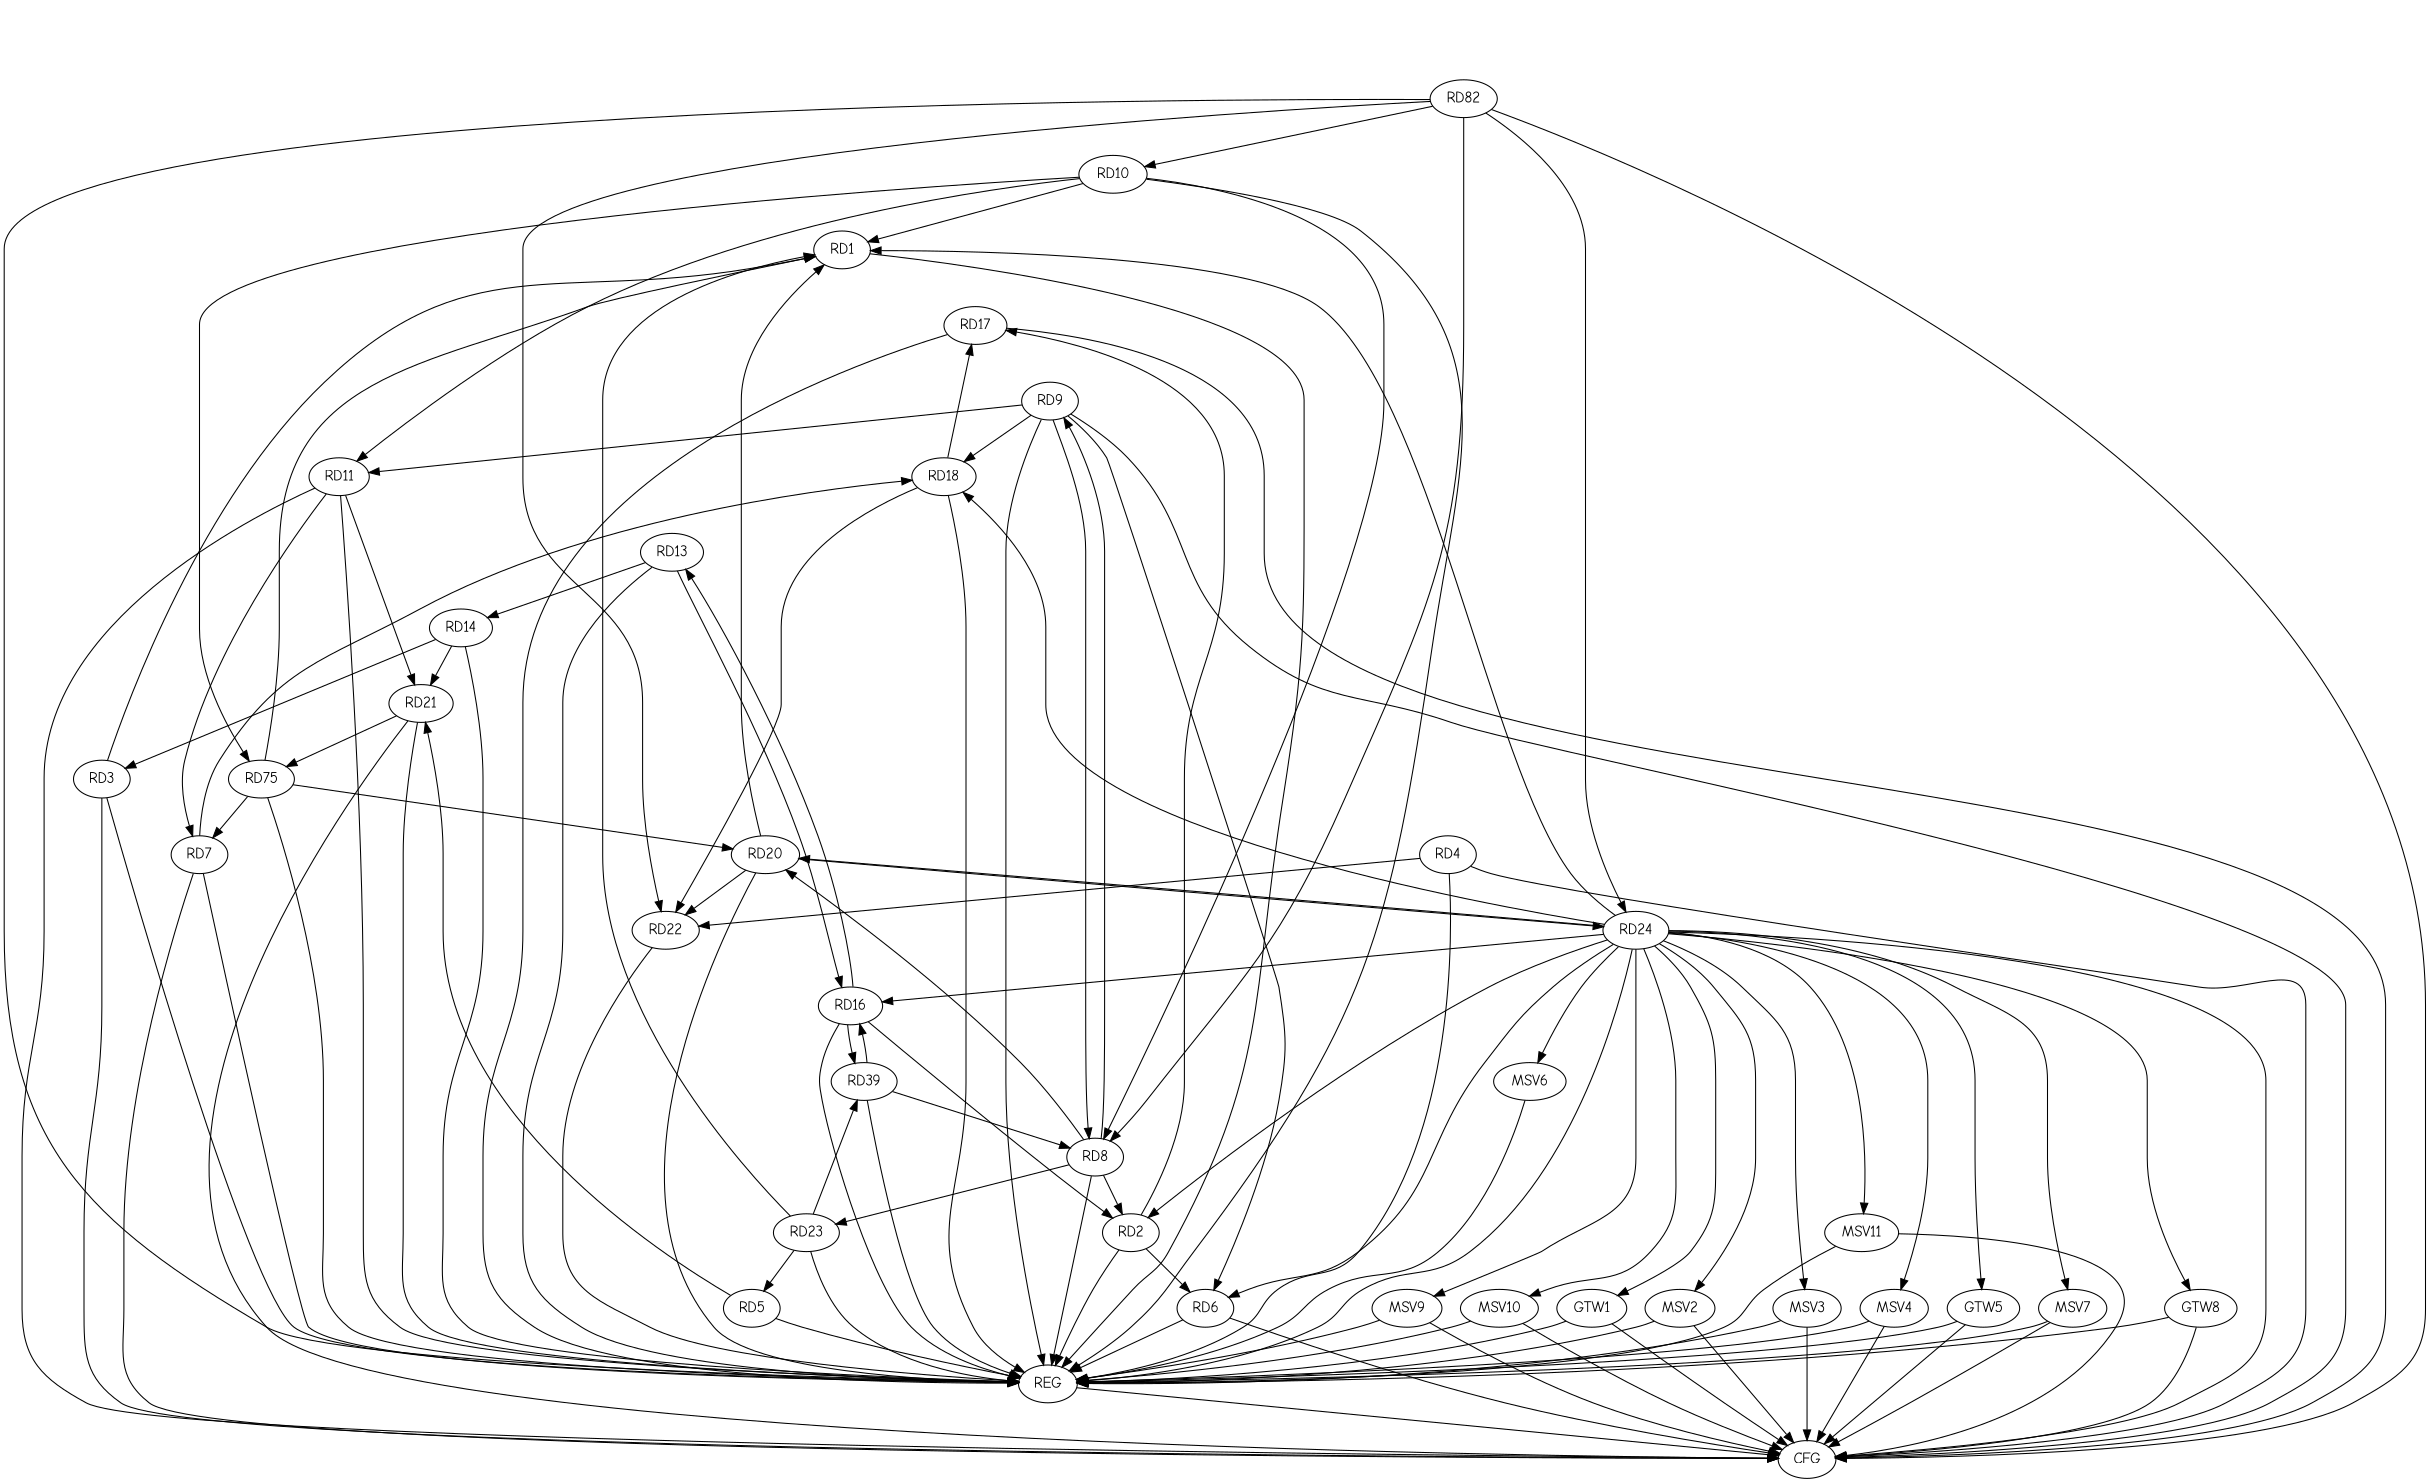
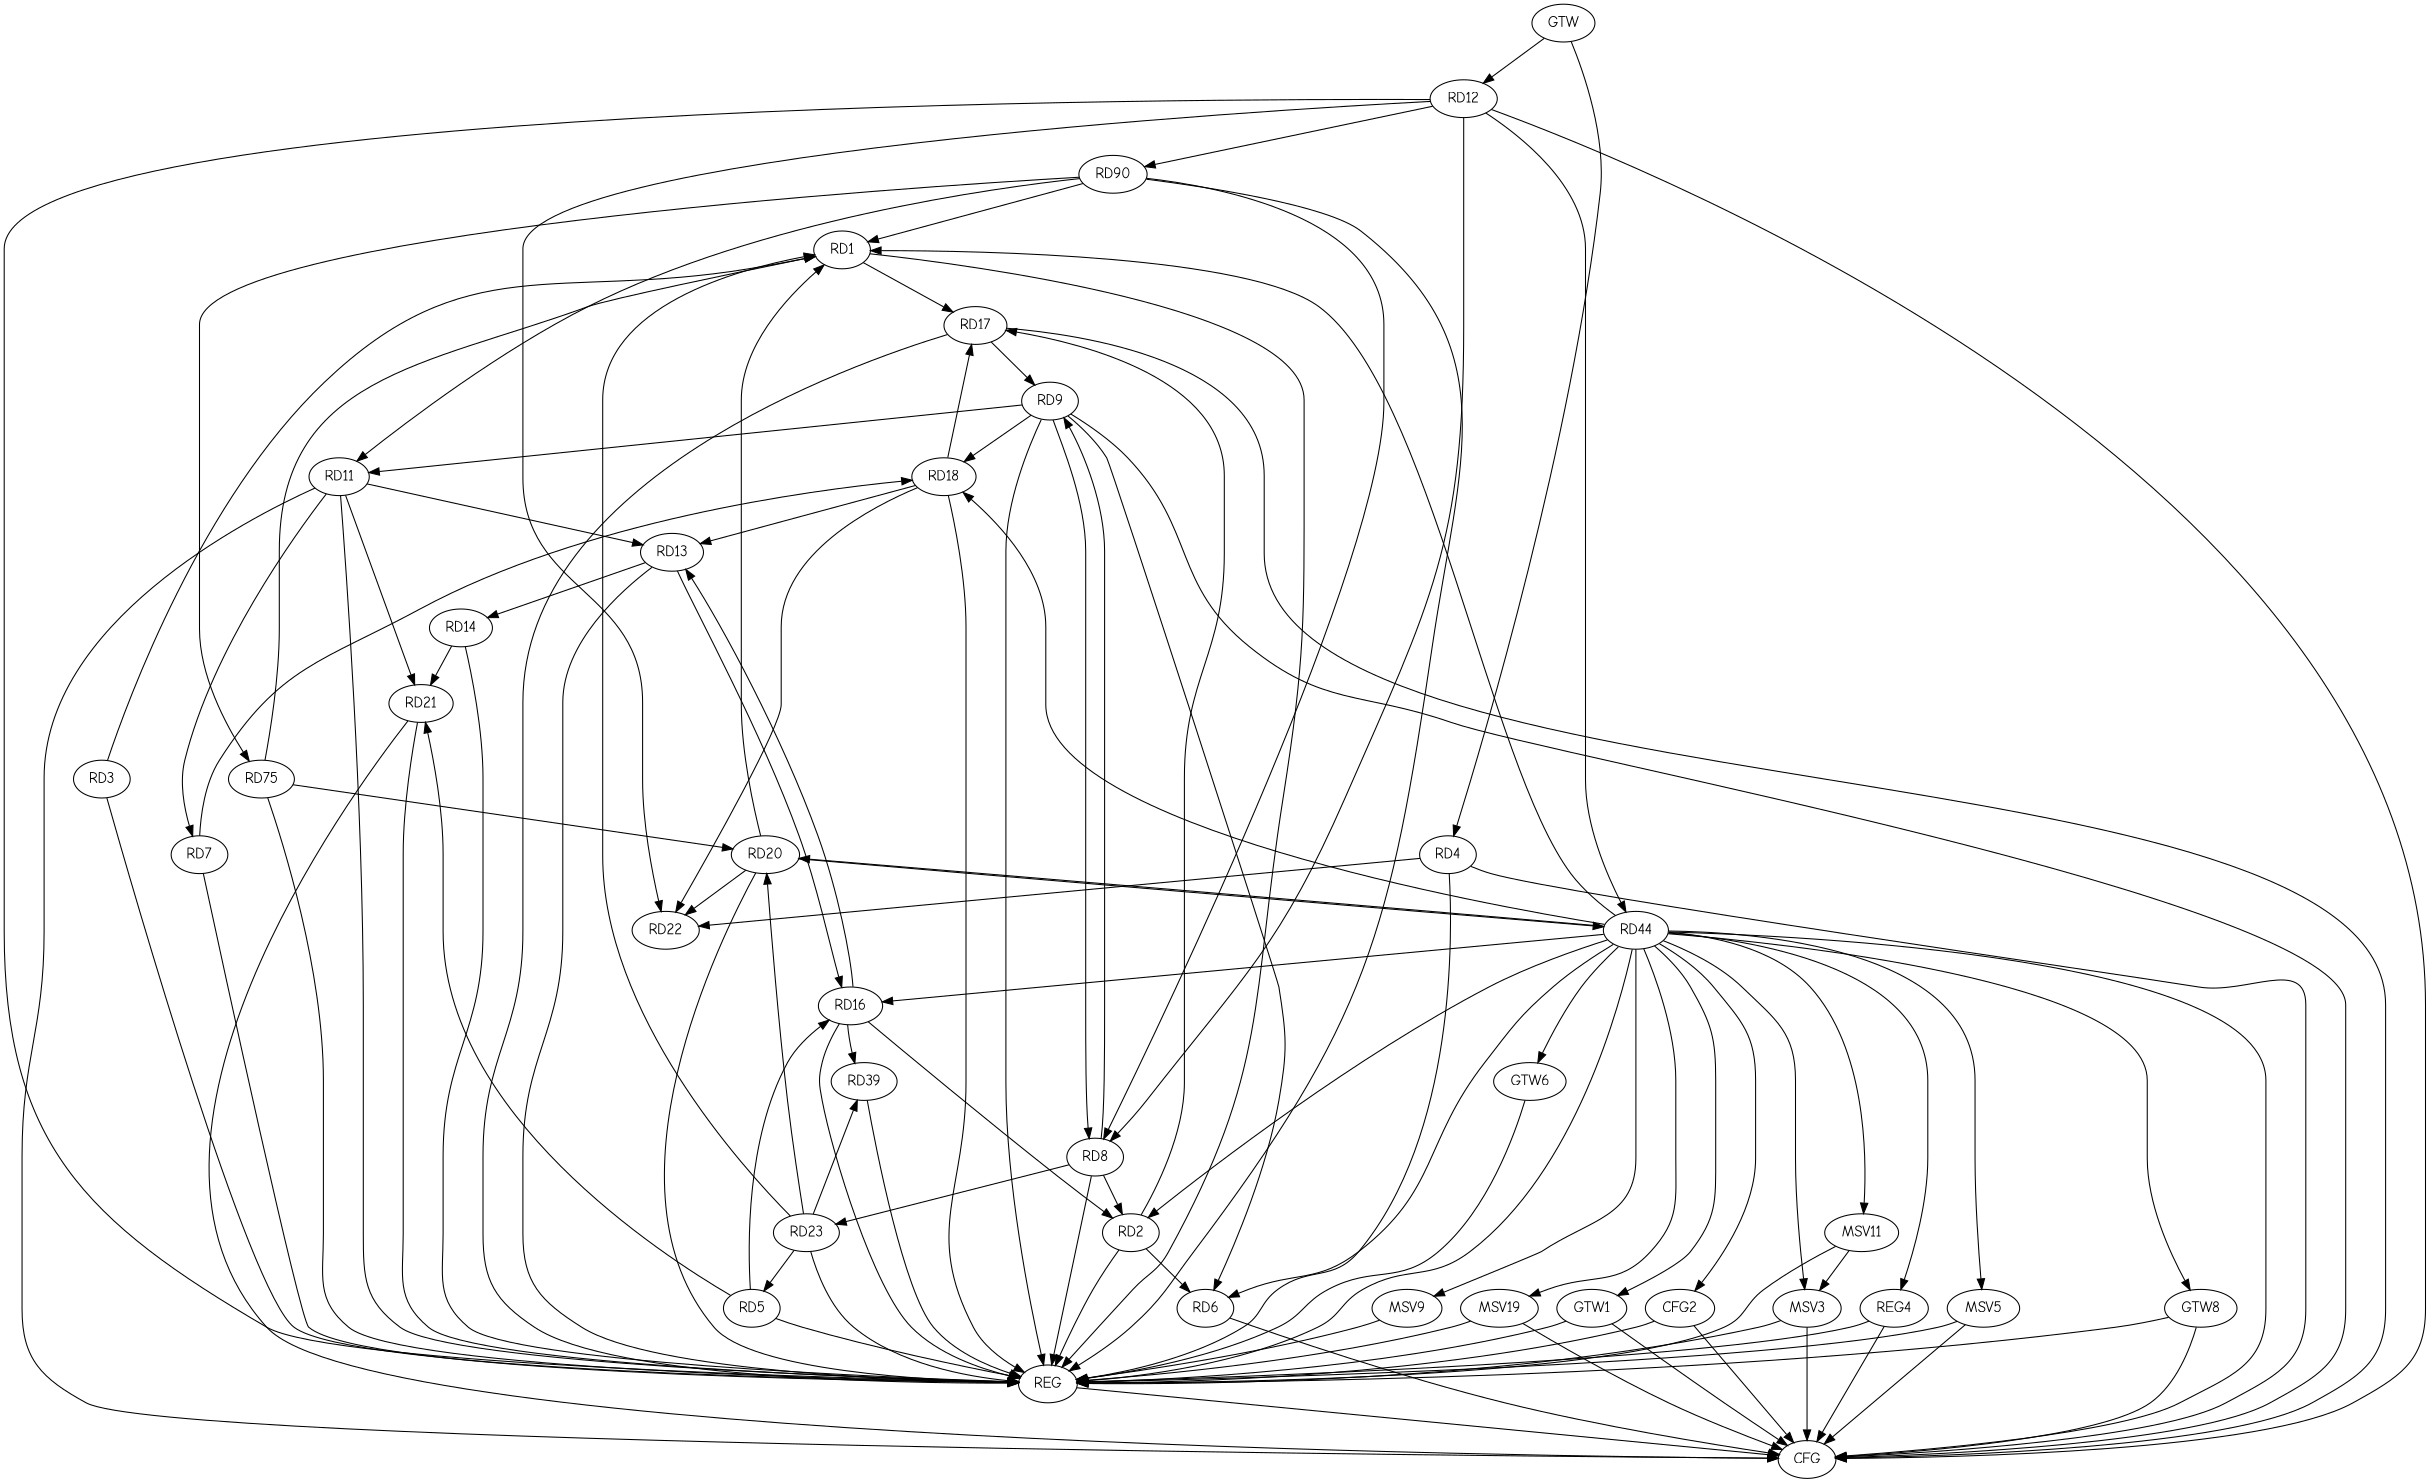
none -> (1563, 23)
(1464, 99) -> (1464, 99)
(1113, 174) -> (1113, 174)
none -> (903, 285)
none -> (1009, 360)
none -> (500, 513)
none -> (813, 513)
(285, 702) -> none
(346, 739) -> none
(234, 813) -> none
(1636, 930) -> (1636, 930)
(957, 1003) -> (782, 1049)
(865, 1048) -> (758, 1149)
(1530, 1081) -> (1530, 1081)
(972, 1117) -> none
(1499, 1308) -> (1499, 1308)
(1680, 1308) -> (1680, 1308)
(1894, 1308) -> (1894, 1308)
(1983, 1308) -> (1983, 1308)
(2073, 1308) -> none
(613, 1309) -> none
(2106, 1340) -> (1837, 1266)
(1132, 1344) -> none
(89, 1364) -> none
(146, 1400) -> none
(1593, 1403) -> none
